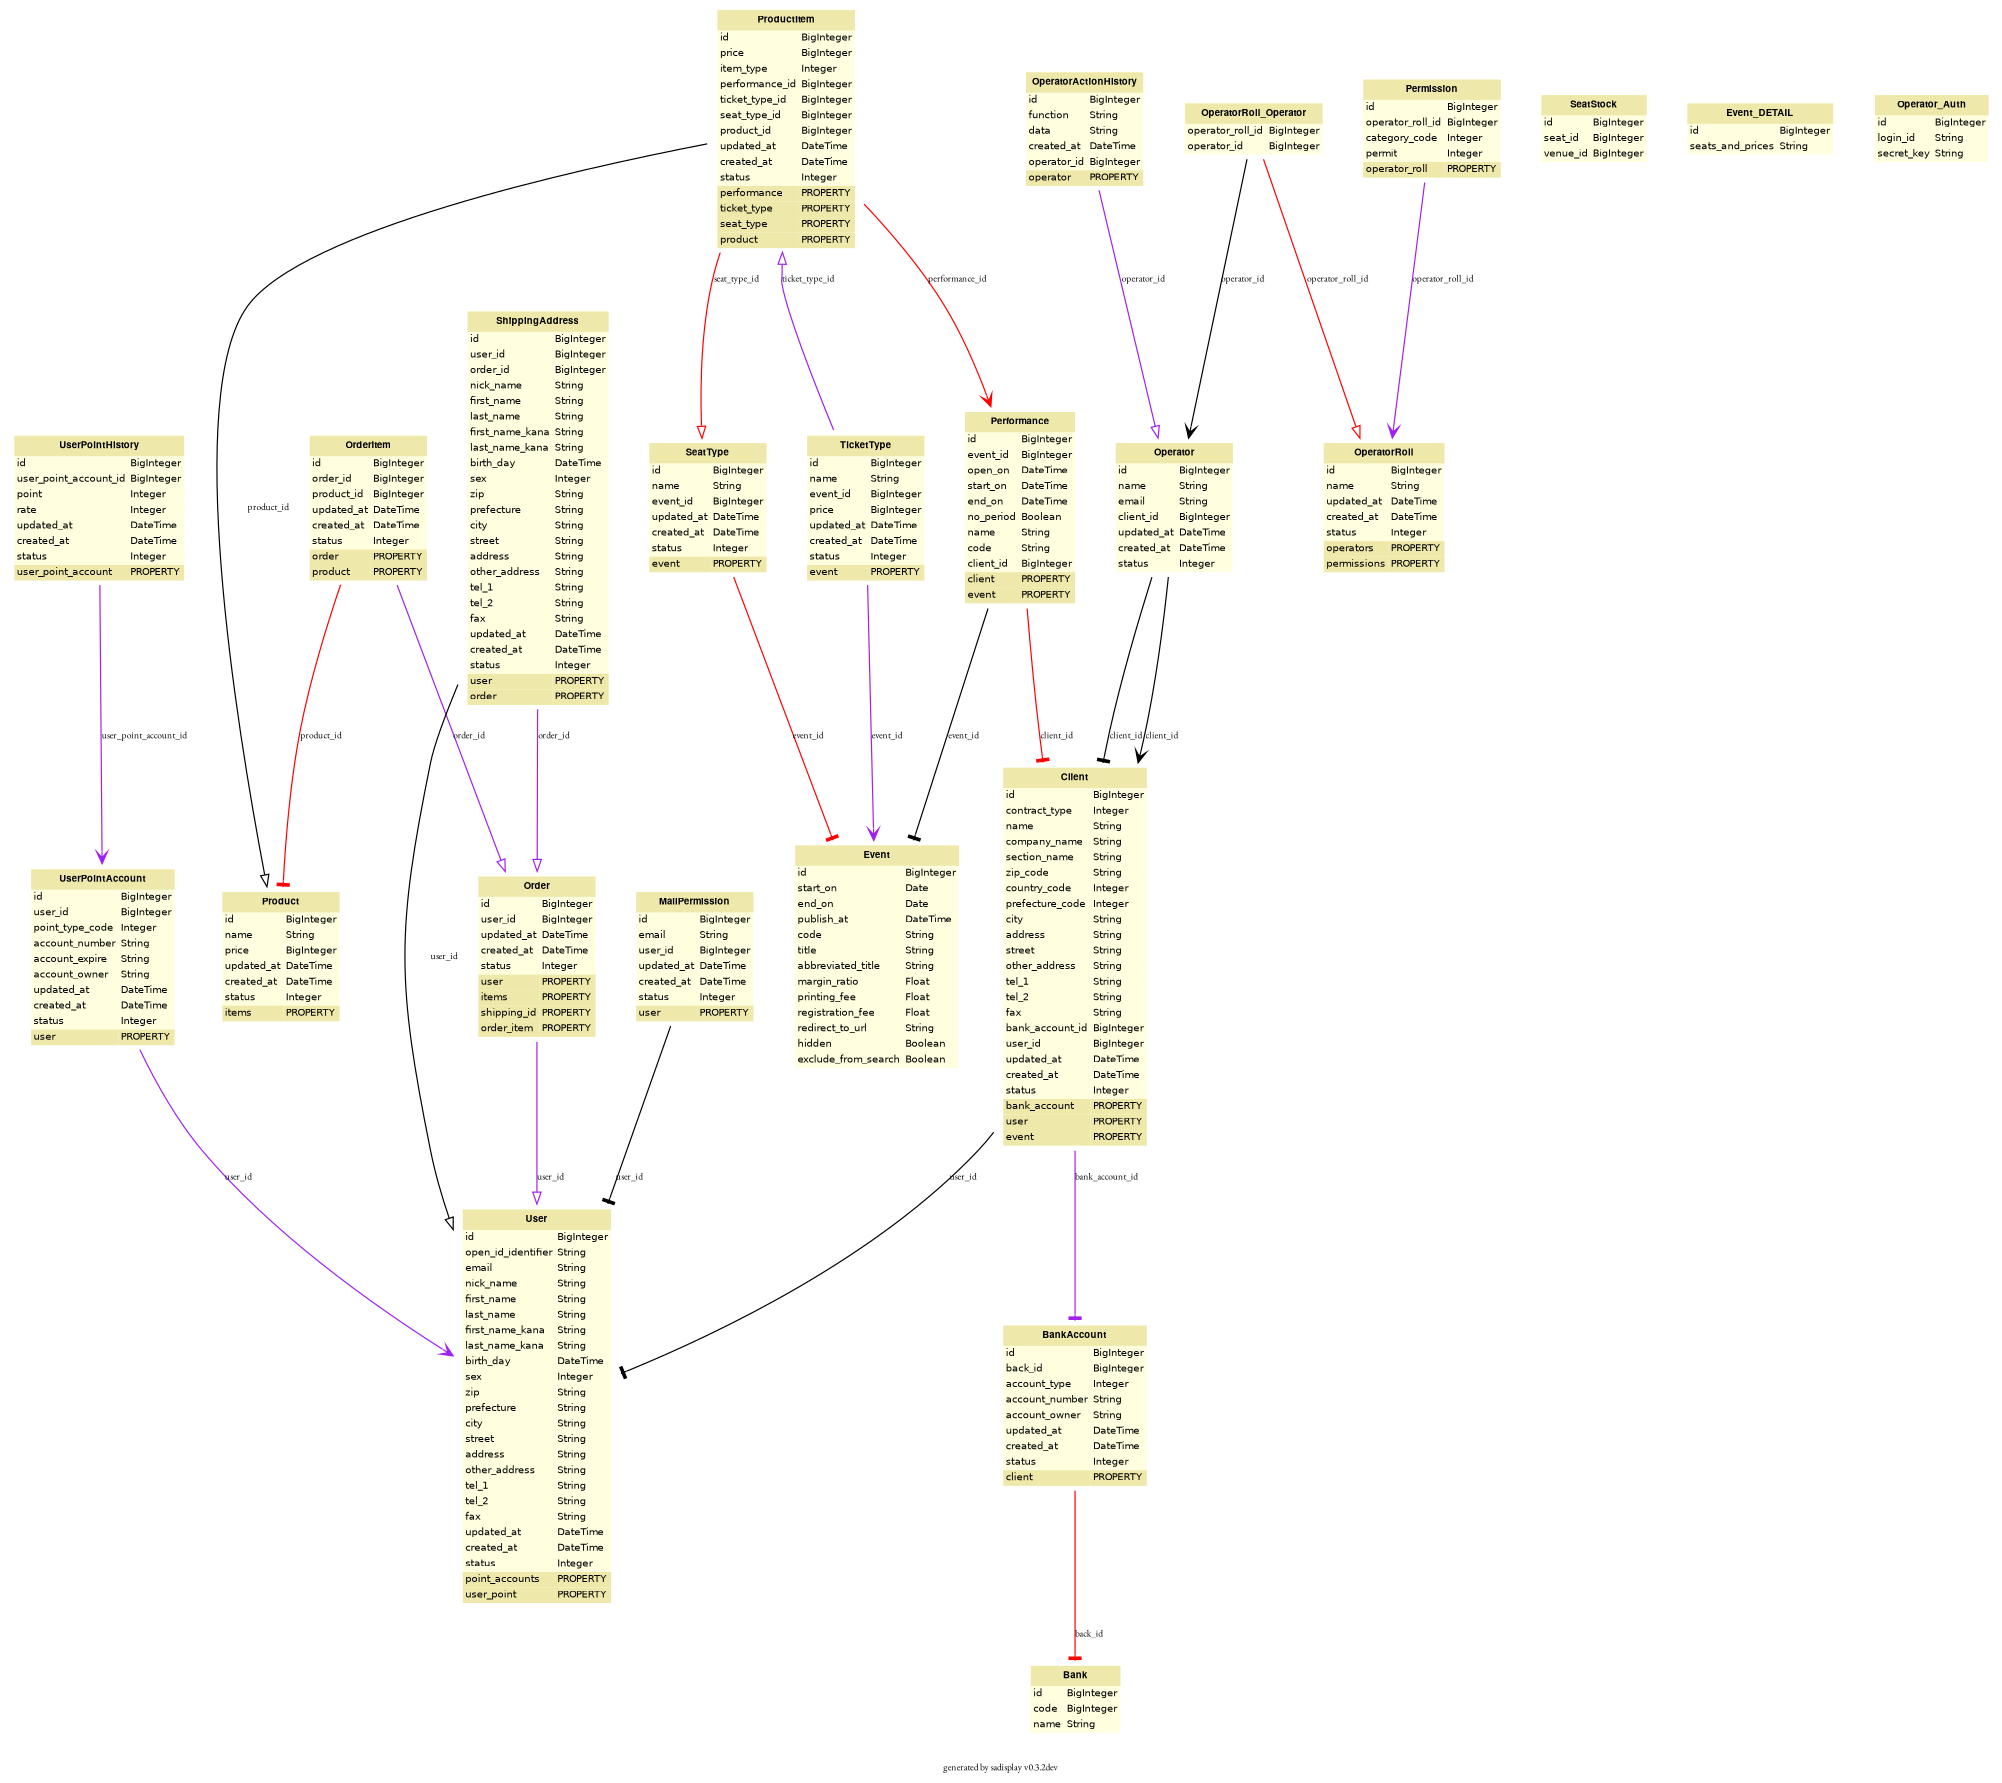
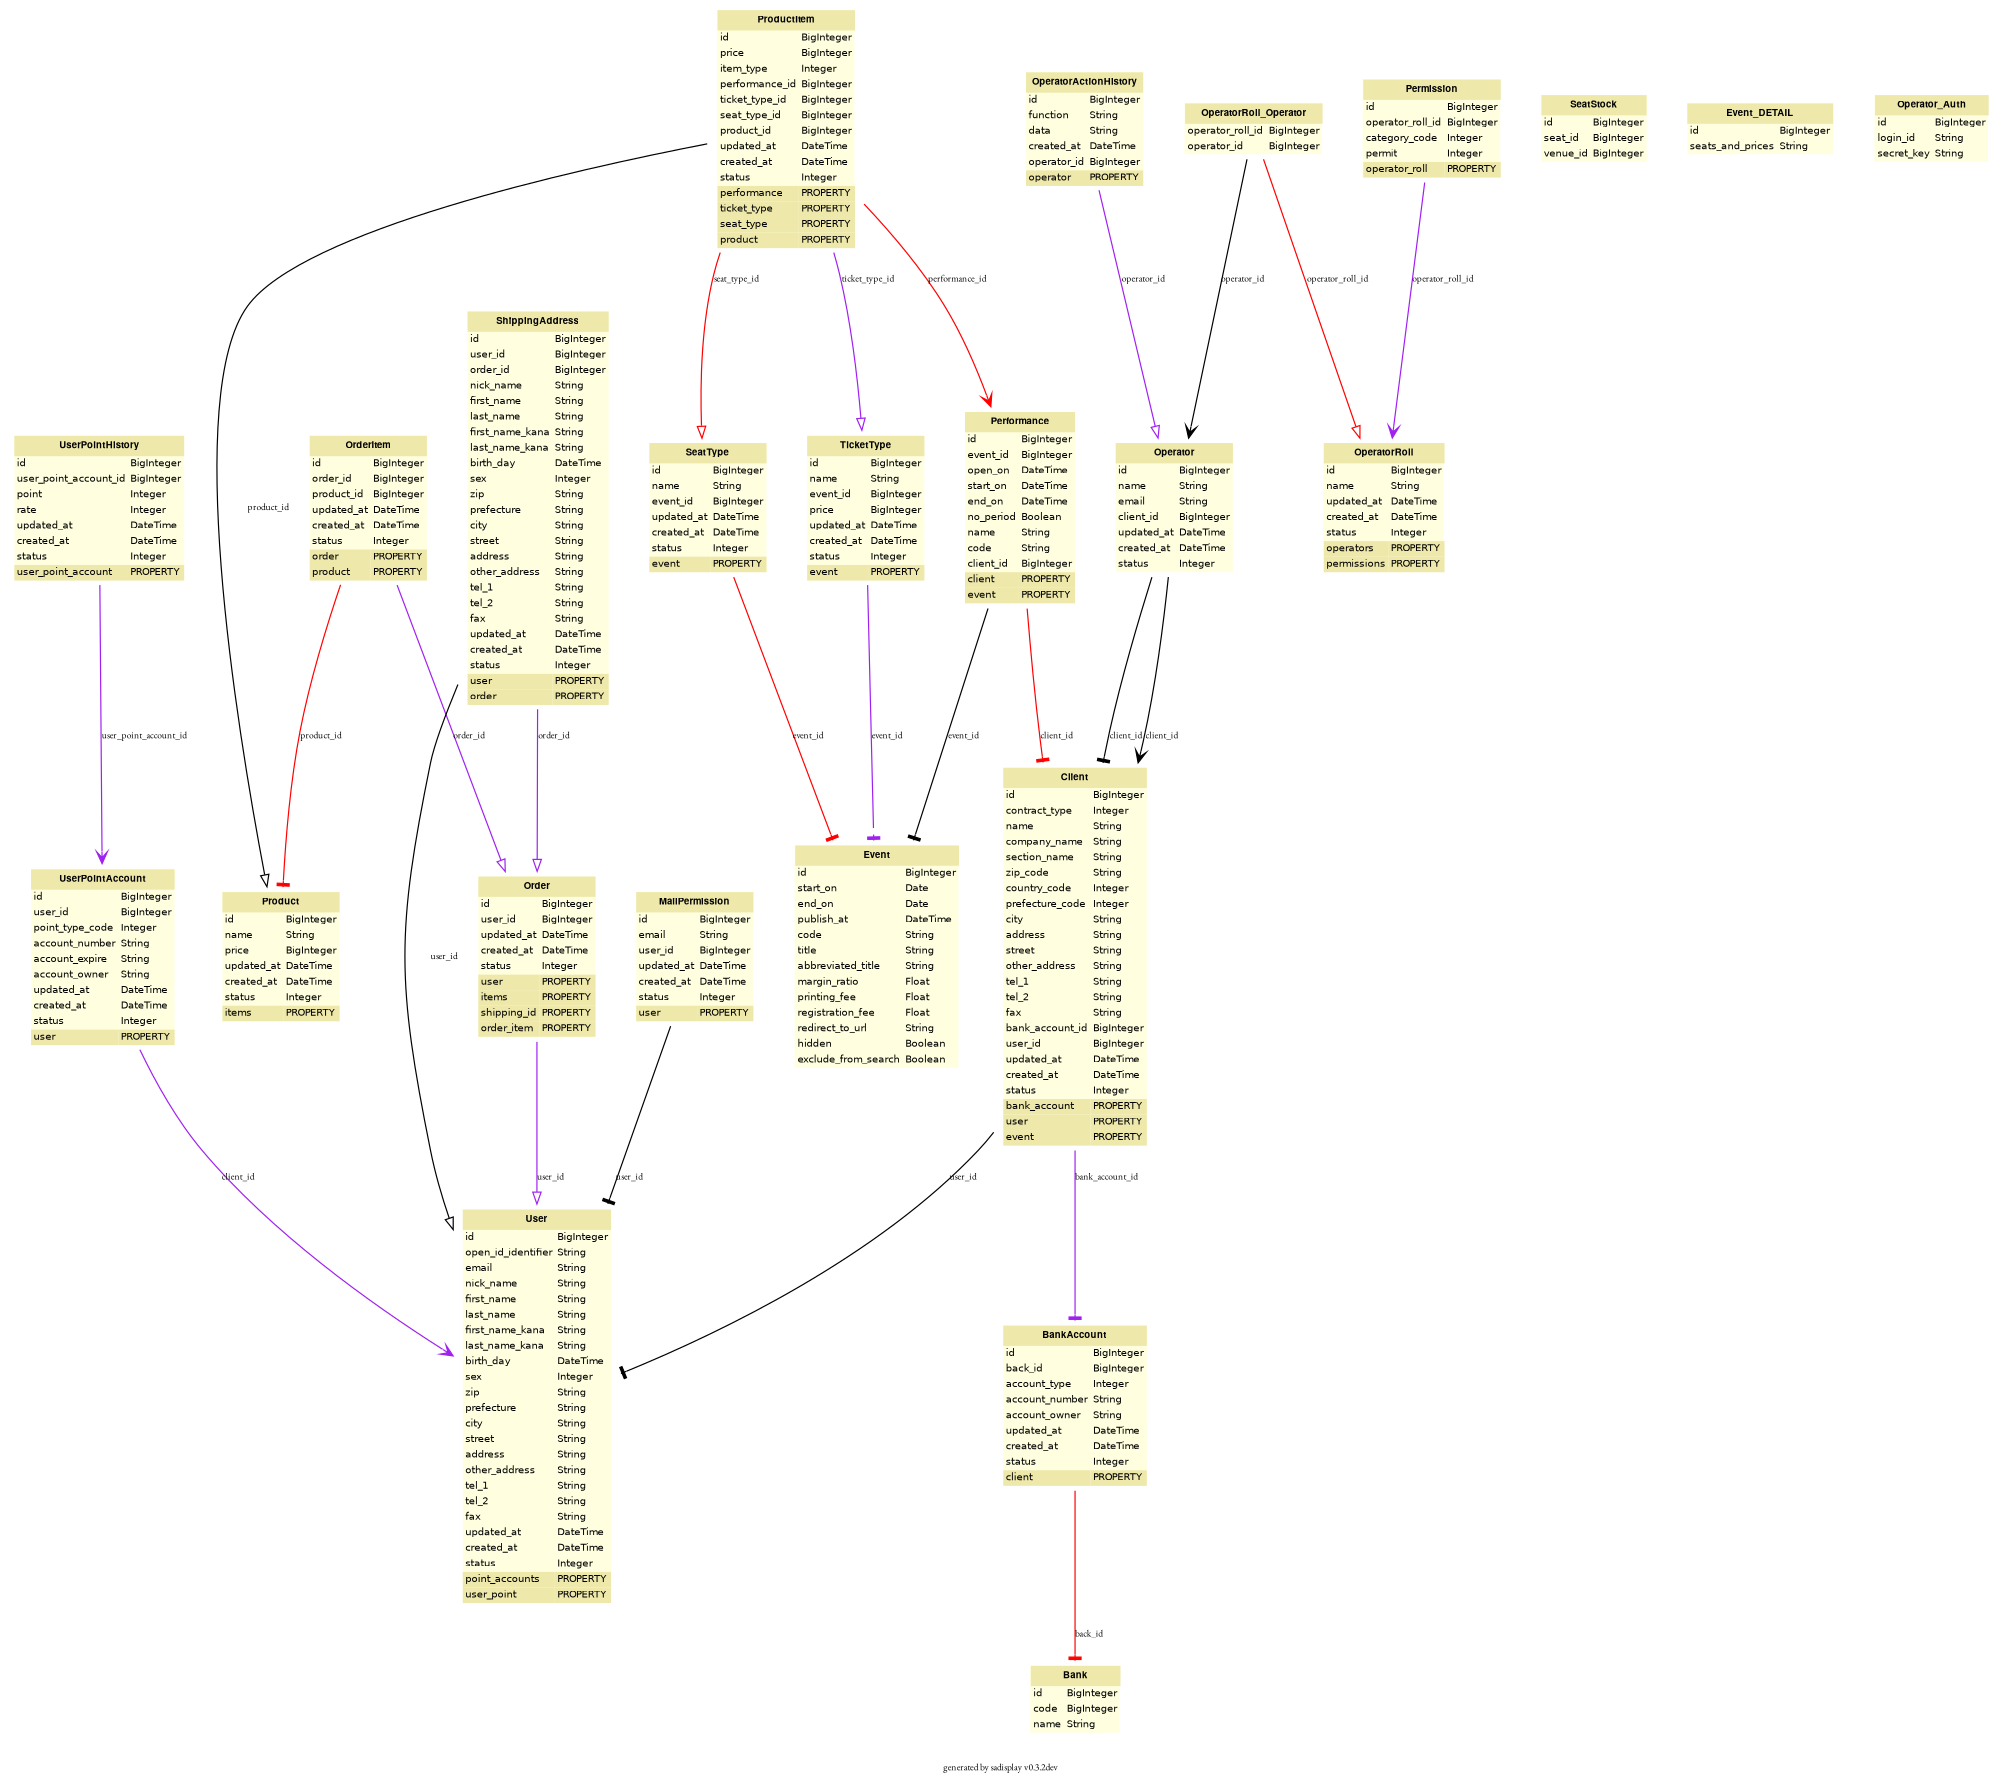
(802, 349) -> (851, 335)
(871, 707) -> (871, 707)
(239, 1177) -> (239, 1177)
